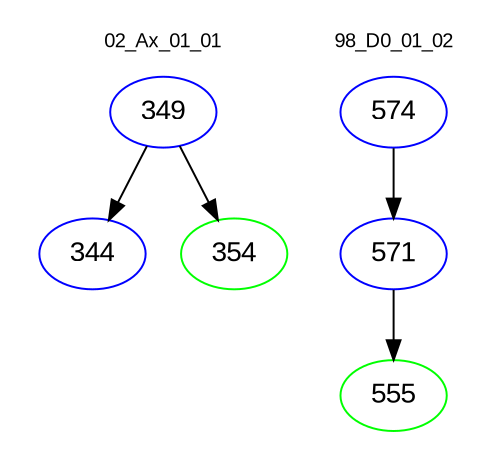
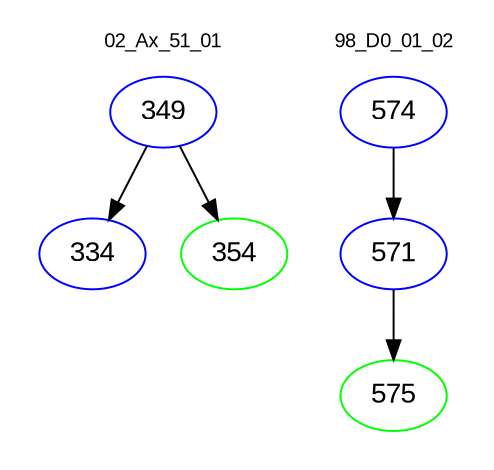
(163, 42) -> (163, 42)
(92, 254) -> (92, 254)
(394, 396) -> (394, 396)
